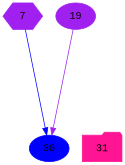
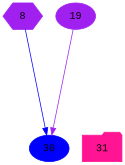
(23, 16) -> (23, 16)
